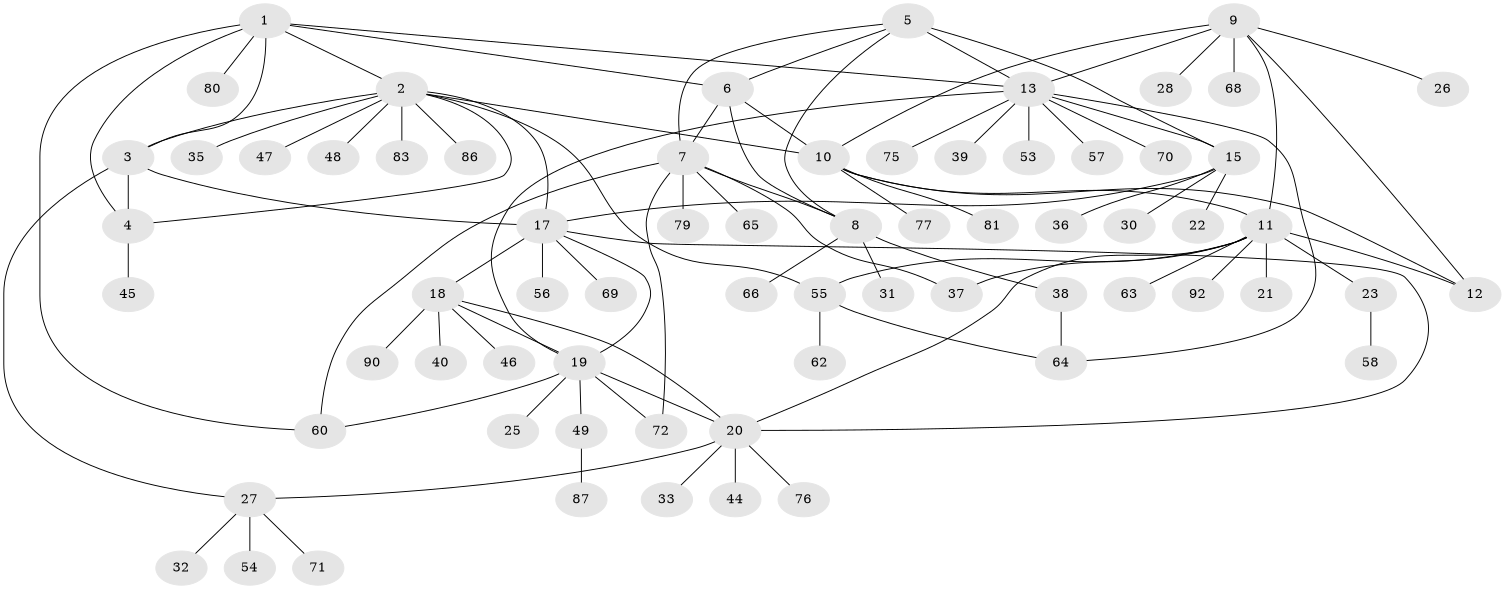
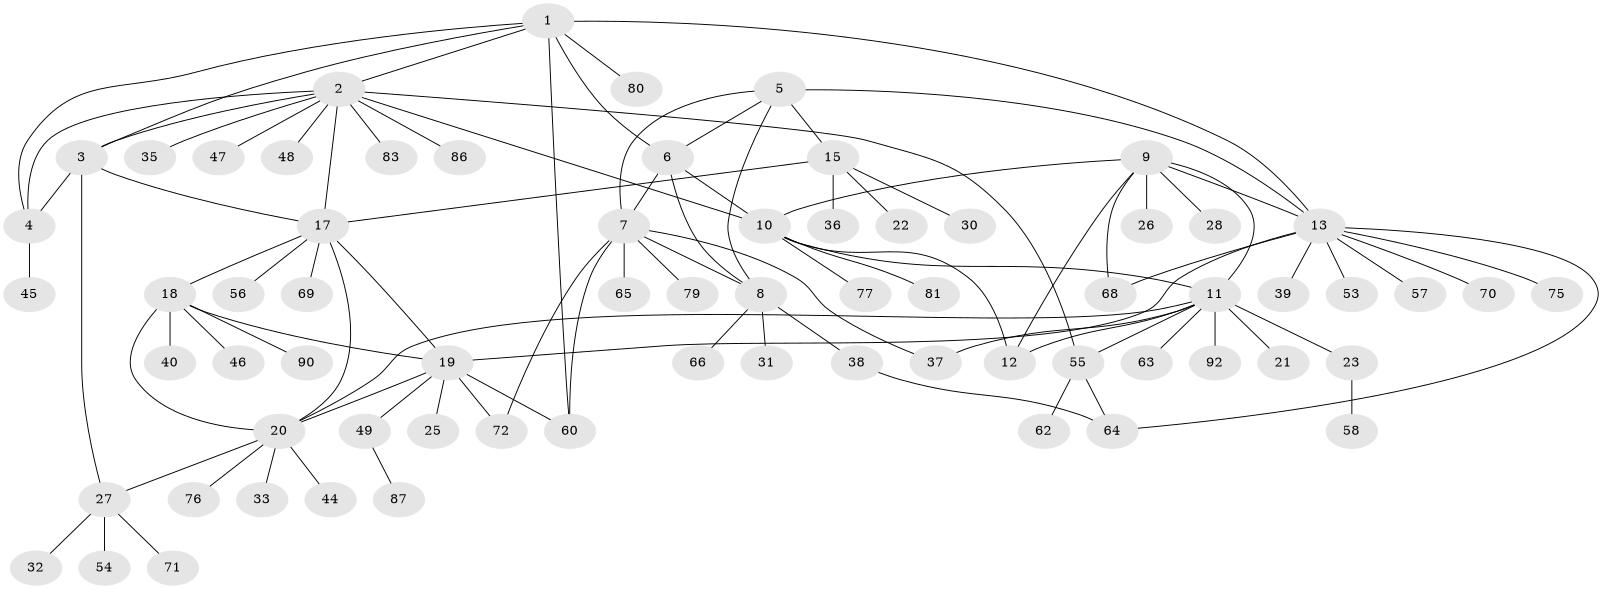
(1133, 121) -> (1197, 262)
